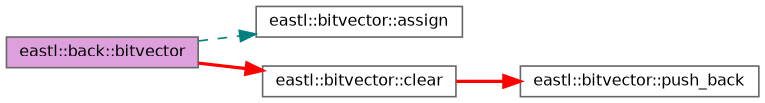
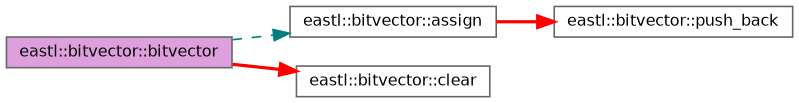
(102, 52) -> (119, 52)
(480, 81) -> (517, 22)
